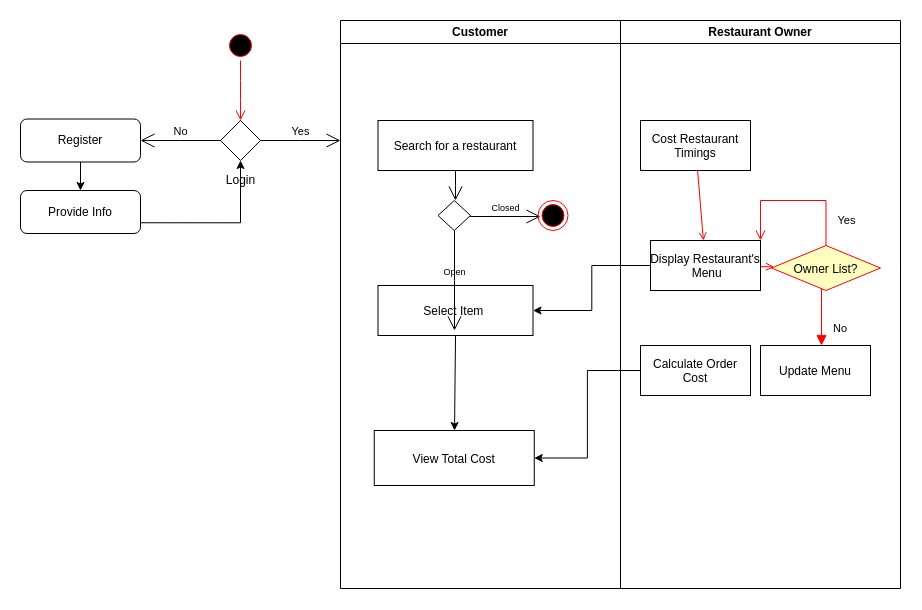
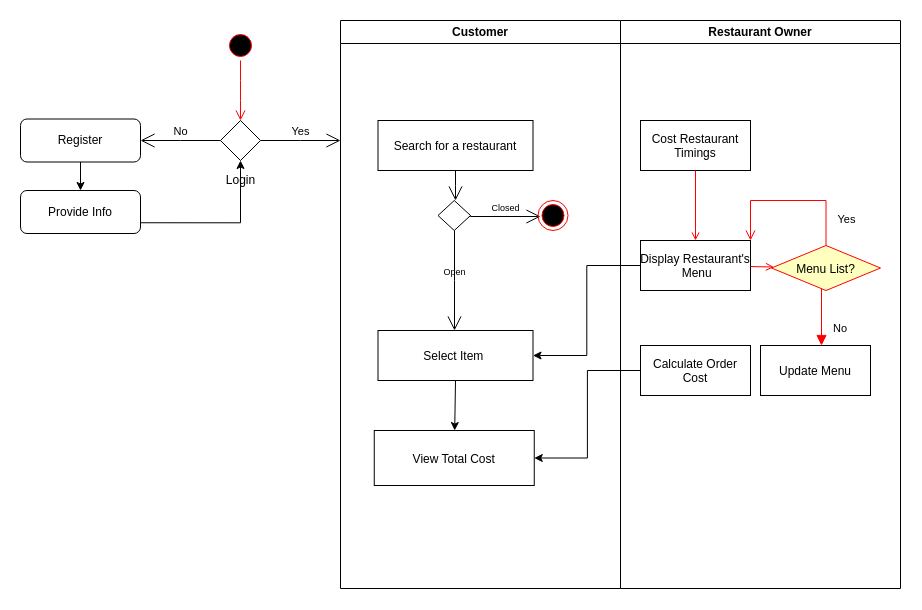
(706, 266) -> (696, 266)
(826, 269) -> (826, 269)
(456, 311) -> (456, 356)
